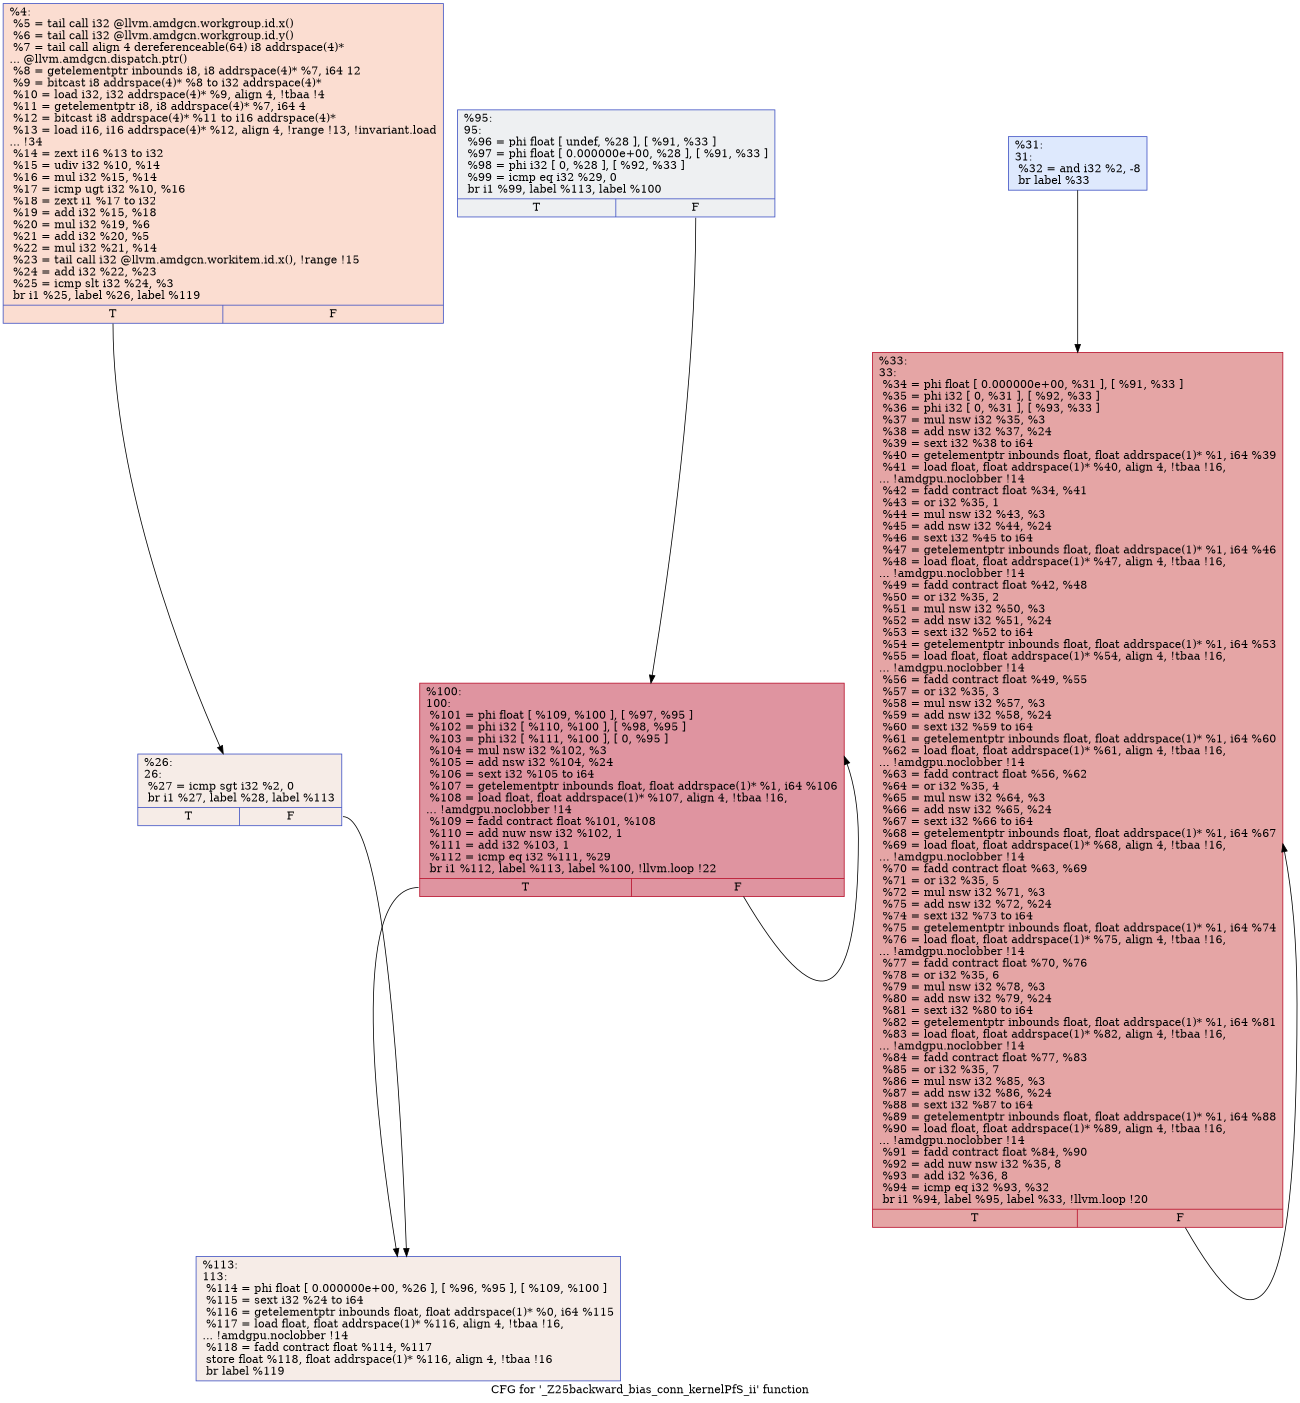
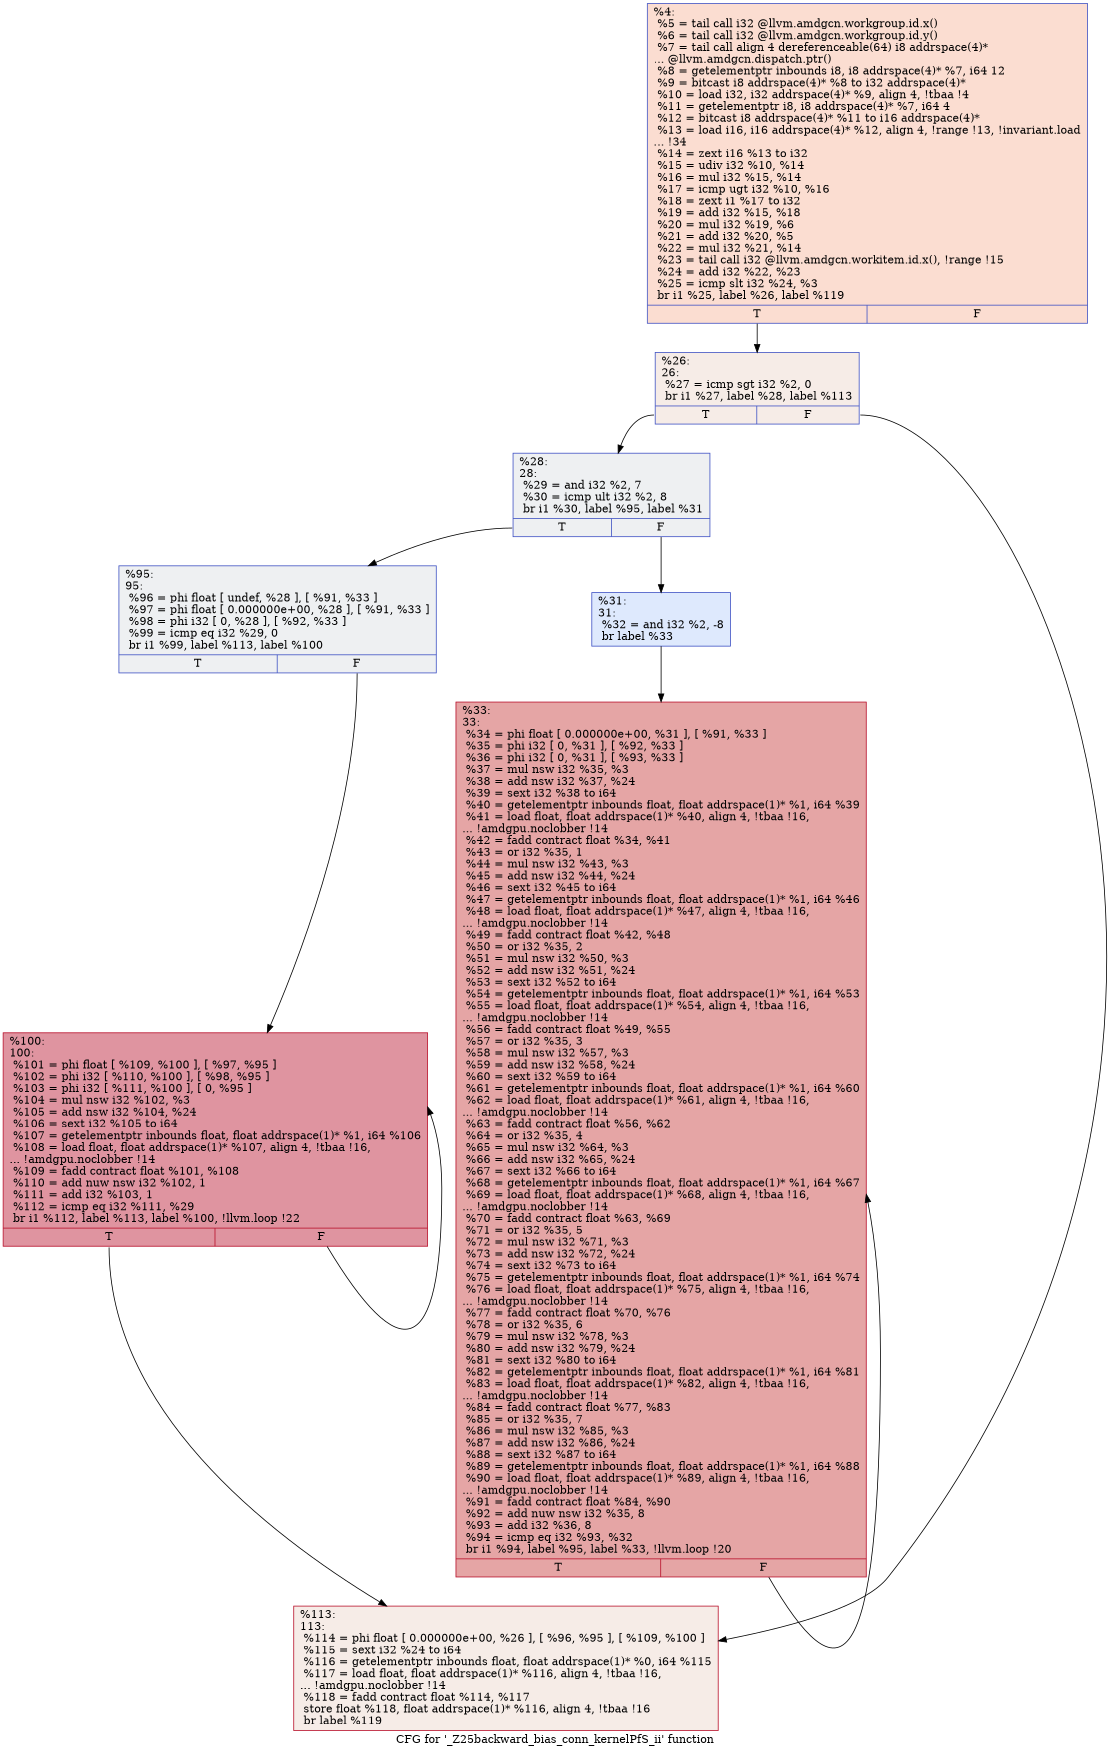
none -> (611, 495)
(965, 904) -> (549, 1254)
(408, 1319) -> (506, 1668)
